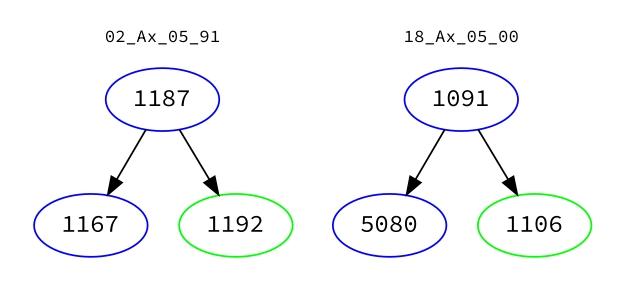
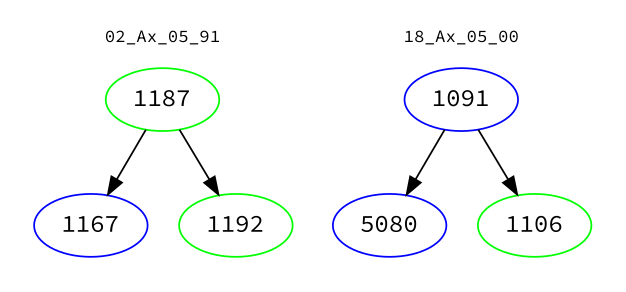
(162, 100) -> (162, 100)
